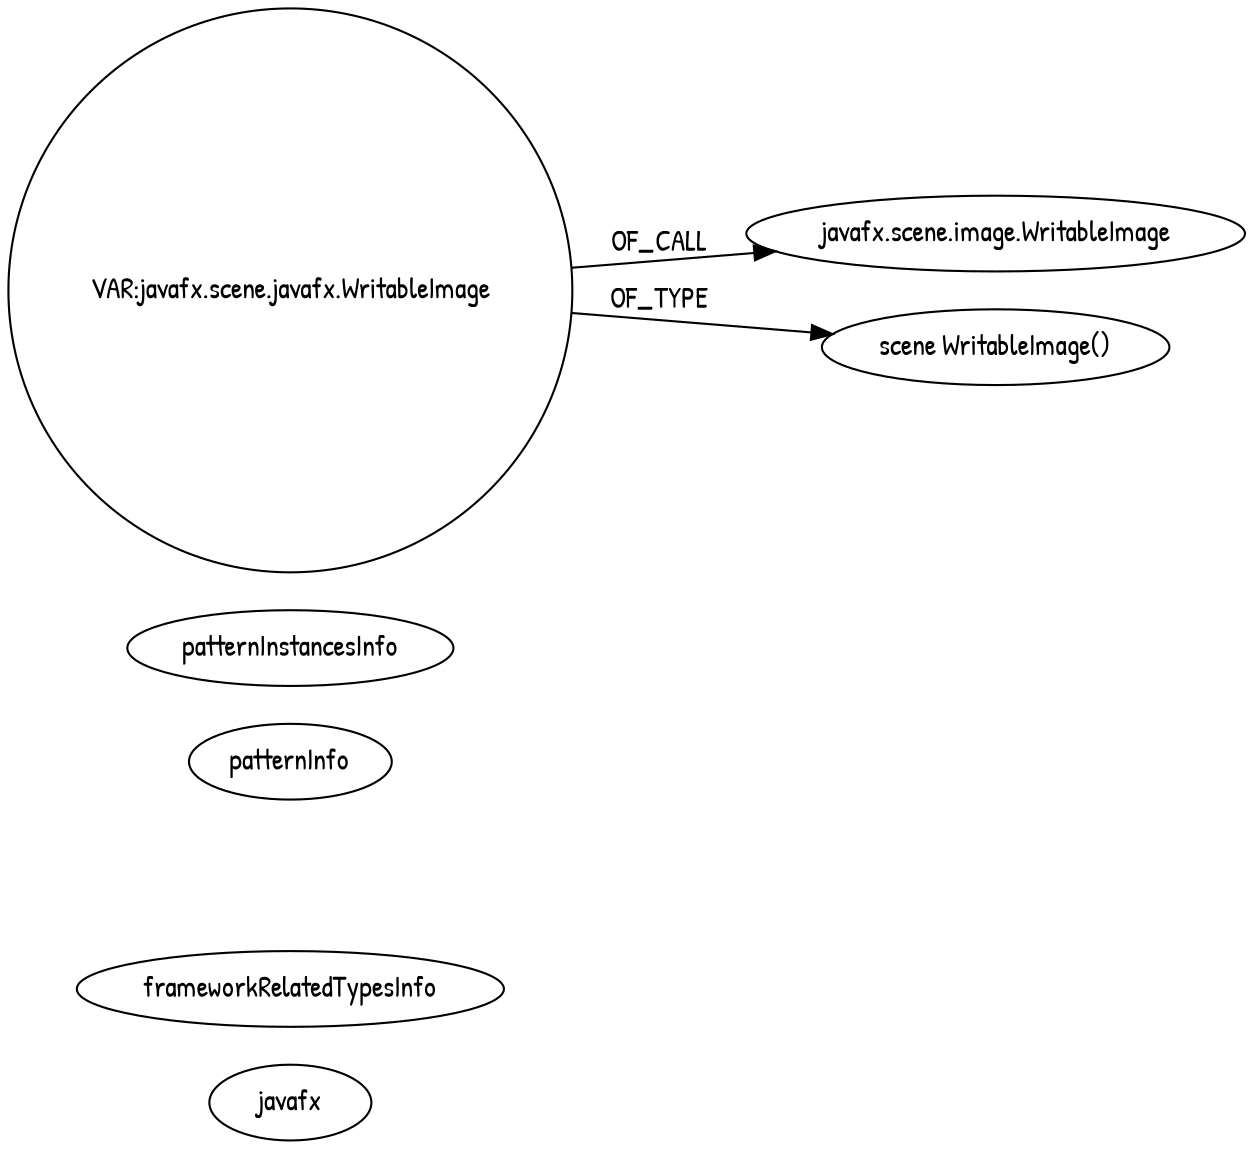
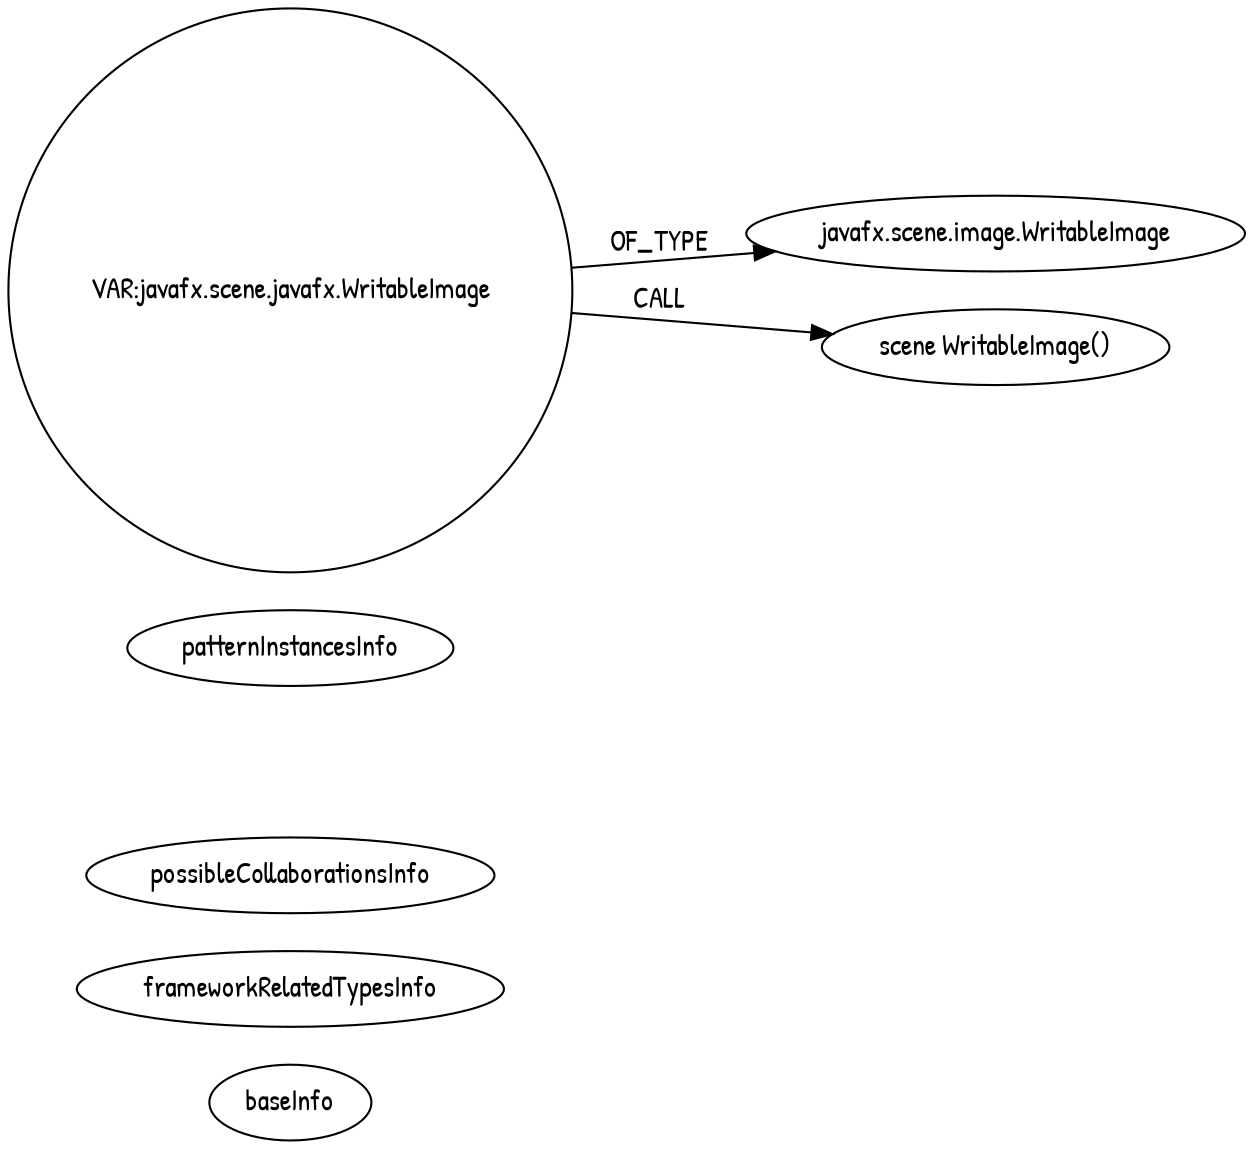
(659, 243) -> (659, 243)
(659, 300) -> (659, 300)
(290, 762) -> none
none -> (290, 875)
(290, 1103) -> (290, 1103)
